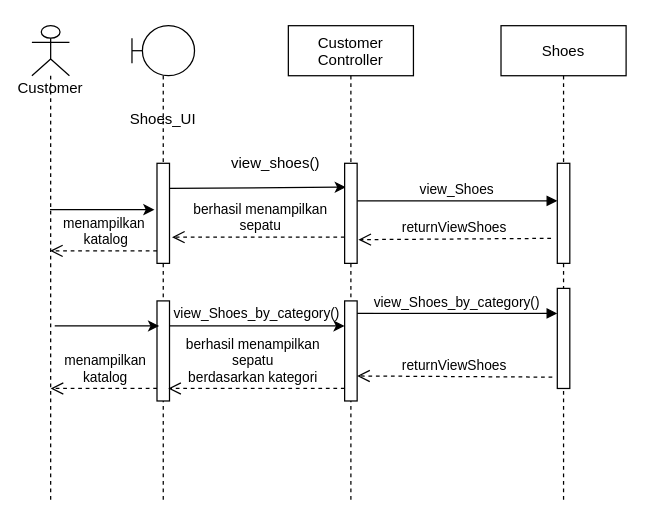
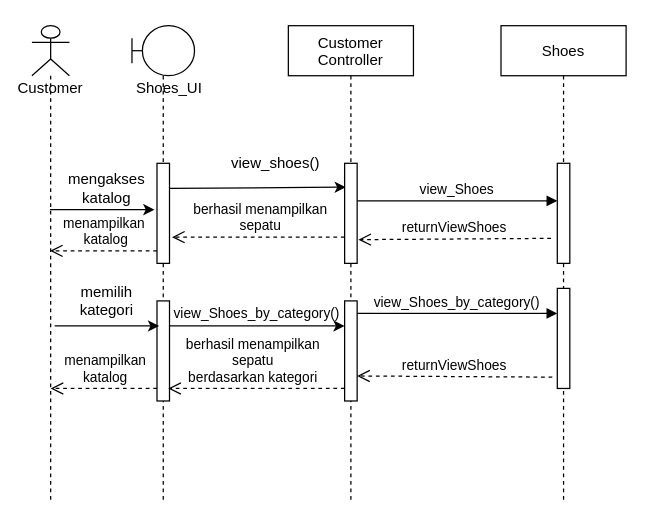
(163, 119) -> (169, 88)
none -> (107, 188)
none -> (107, 301)
